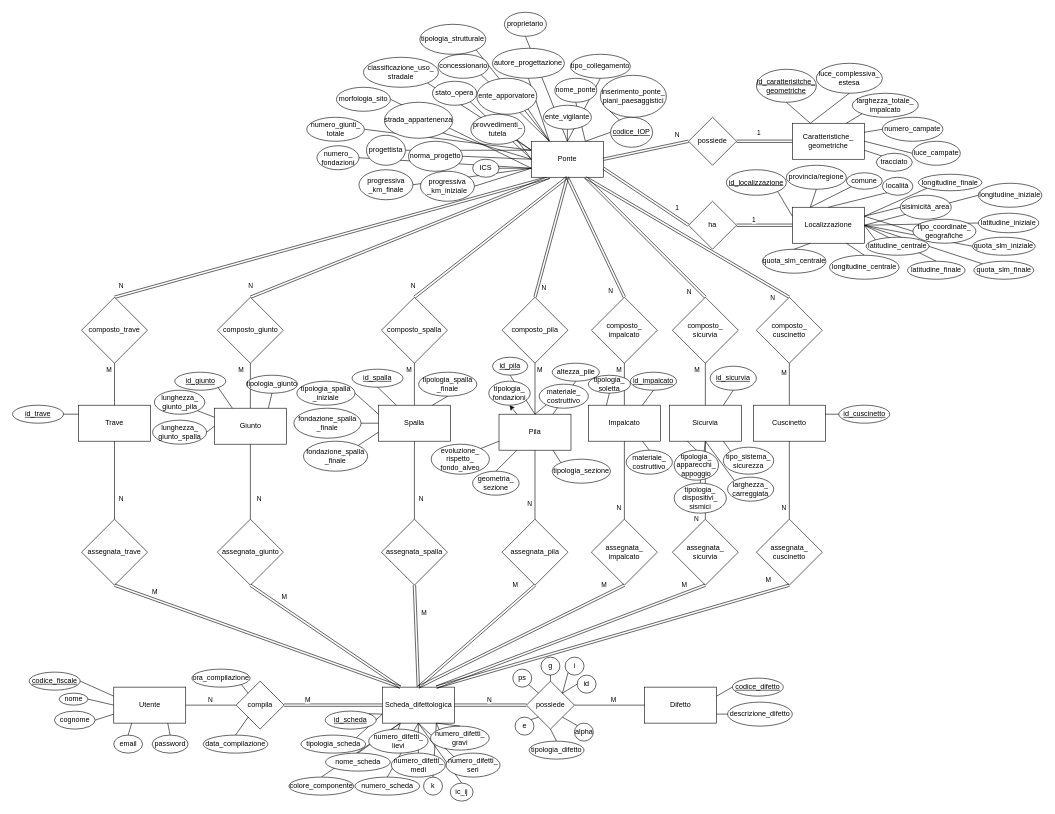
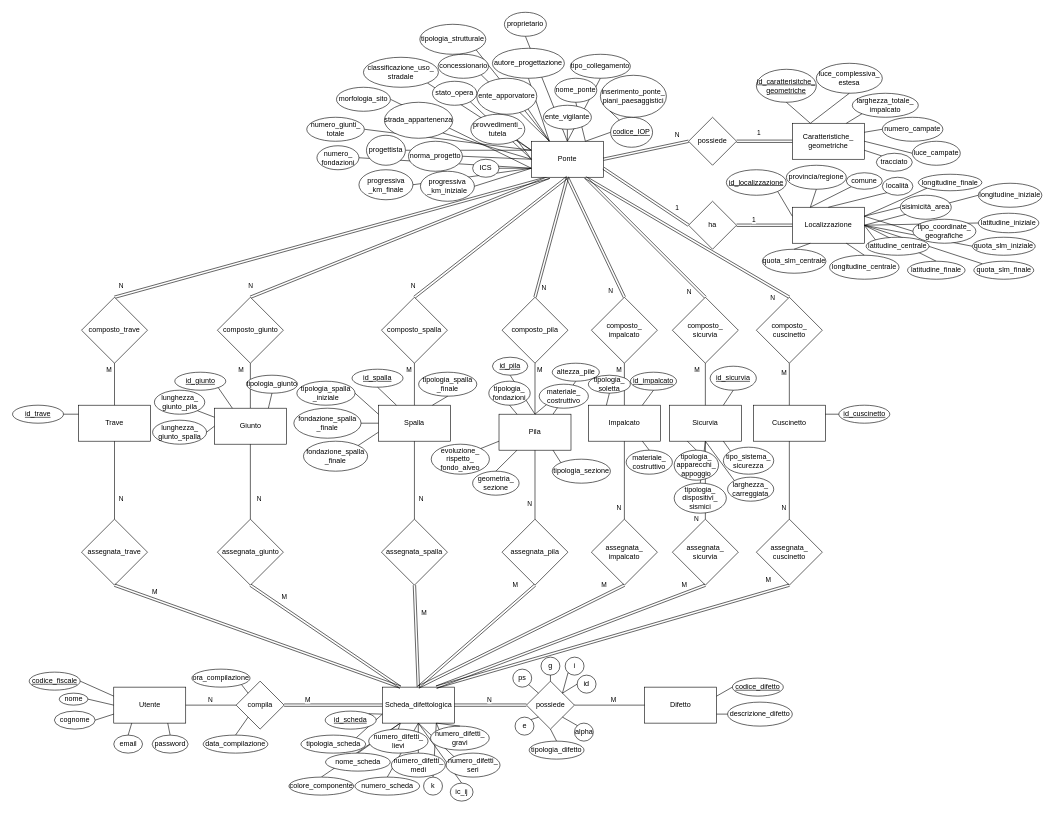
(513, 409) -> (511, 408)
